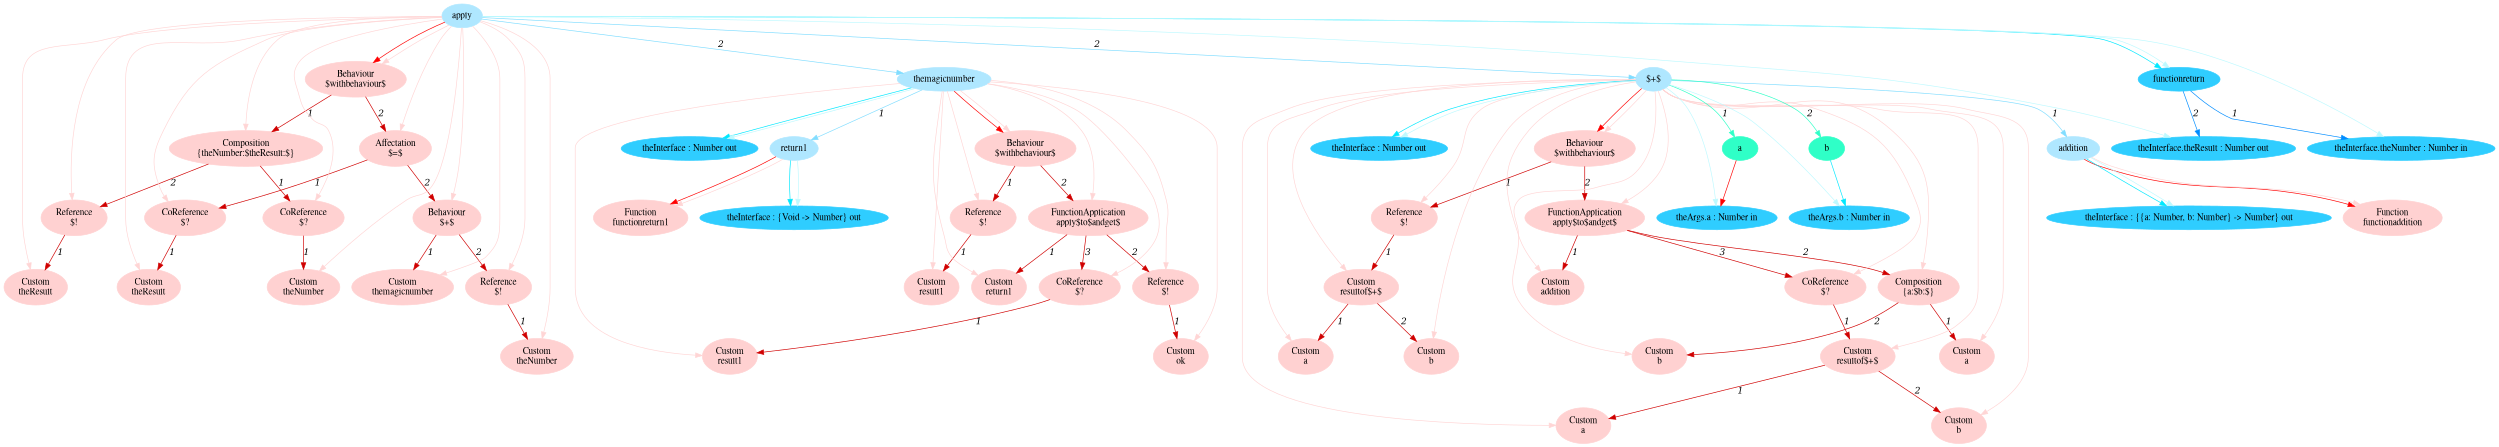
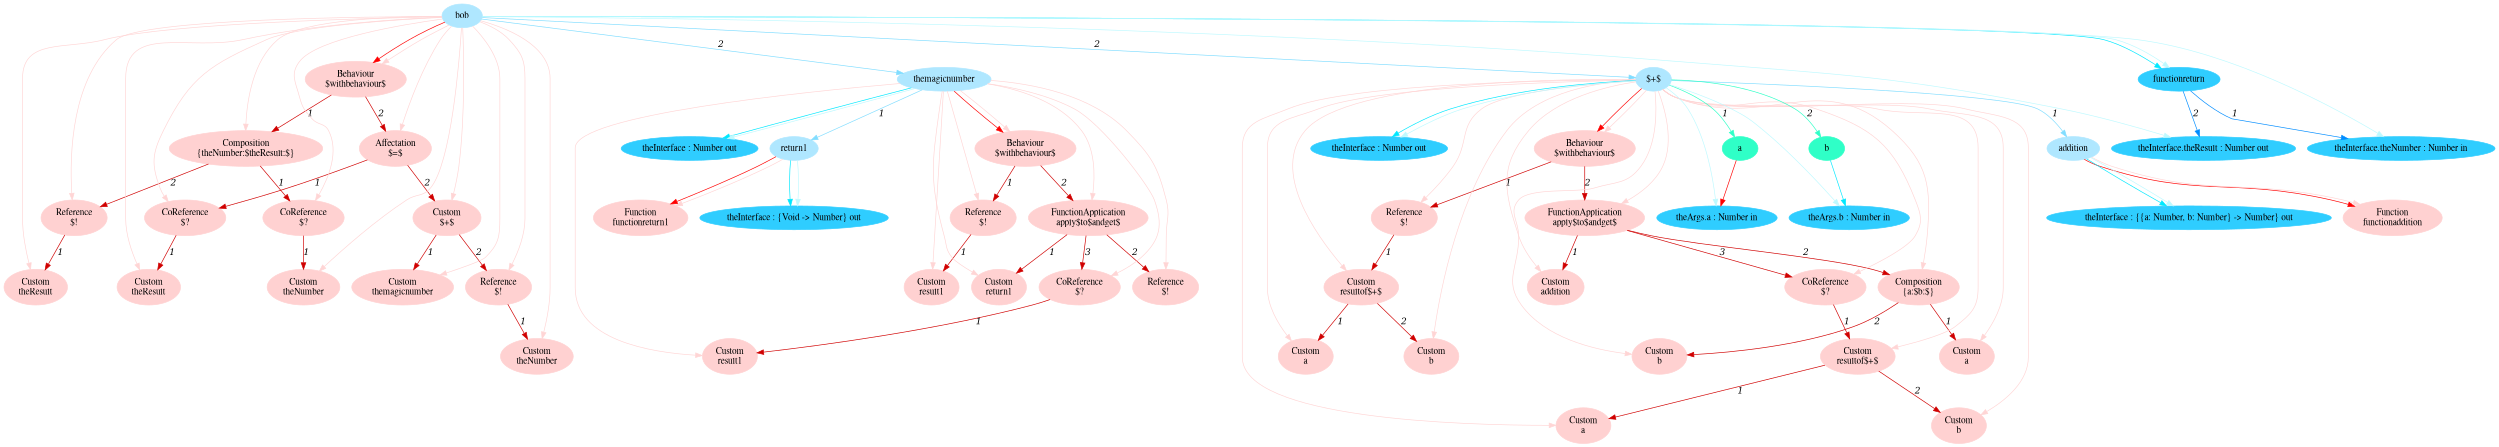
(462, 16) -> (462, 16)
(447, 218) -> (447, 218)
(1181, 356) -> none
